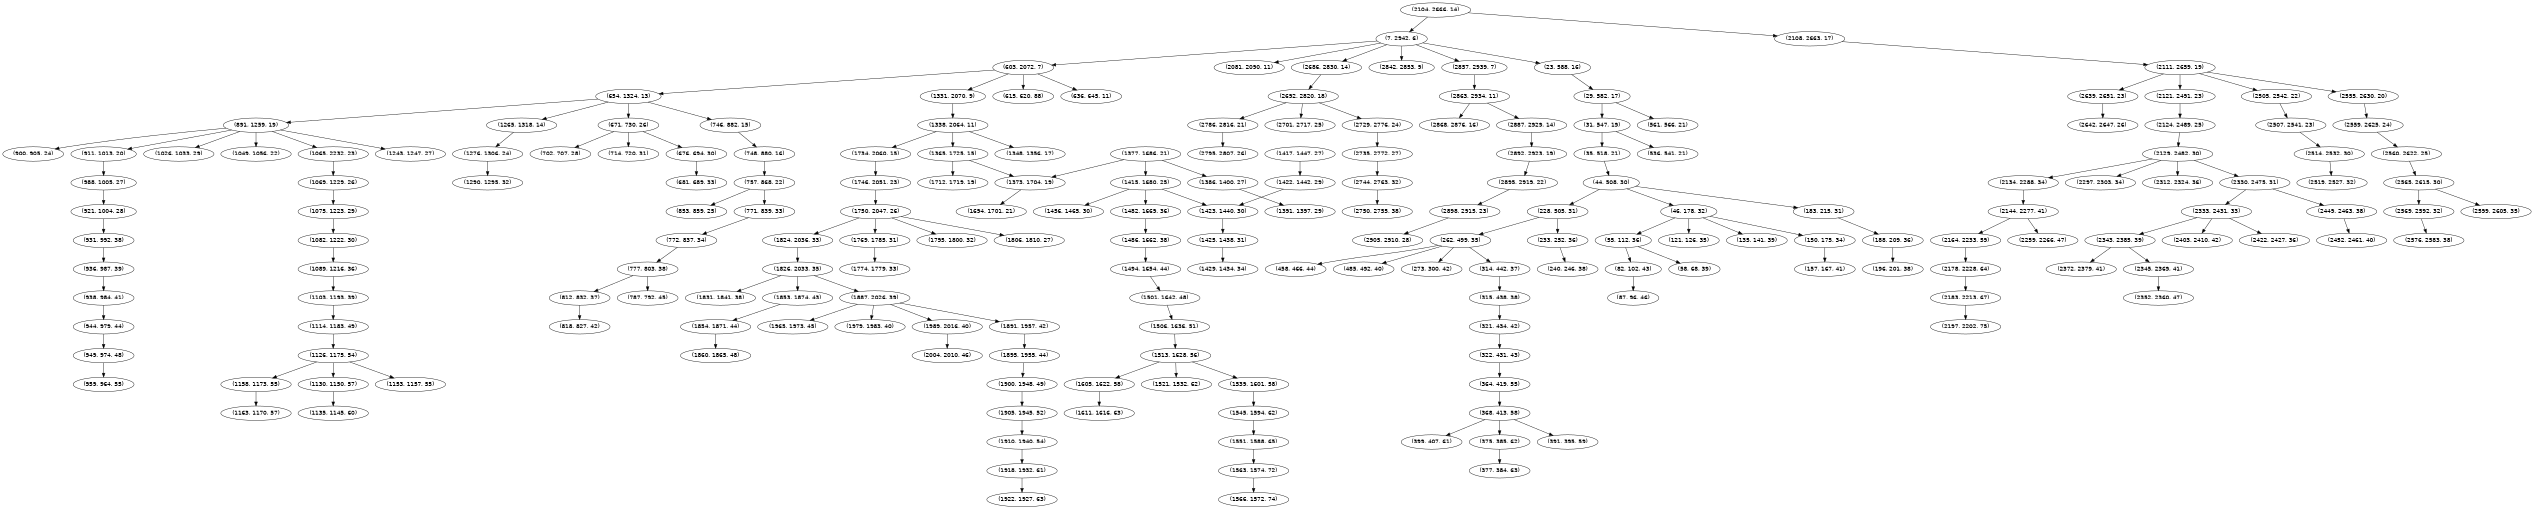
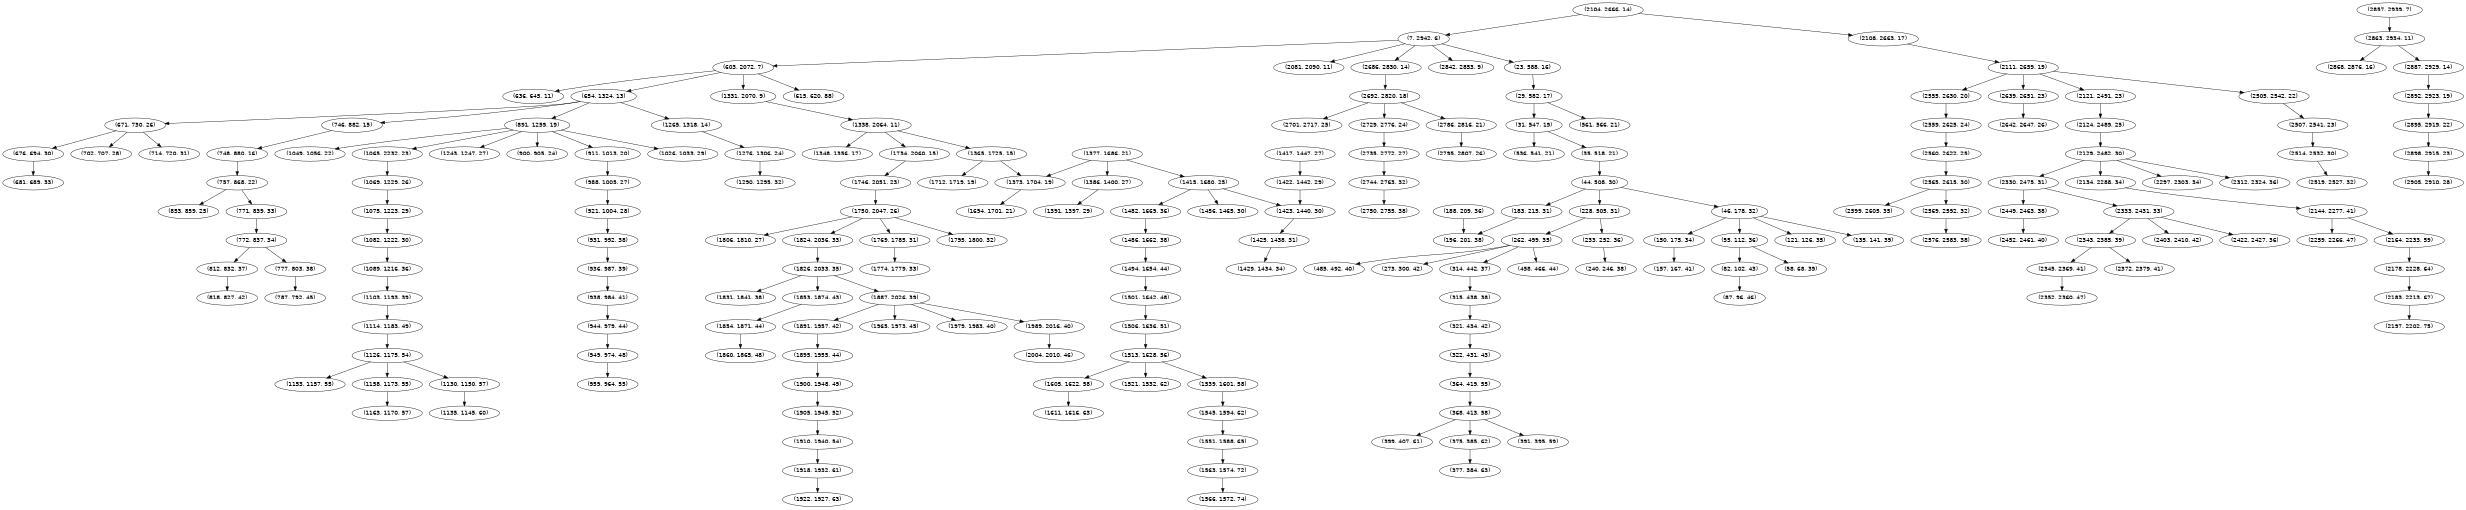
(1436, 52) -> none
(1856, 225) -> (1499, 225)
(615, 283) -> (243, 253)
